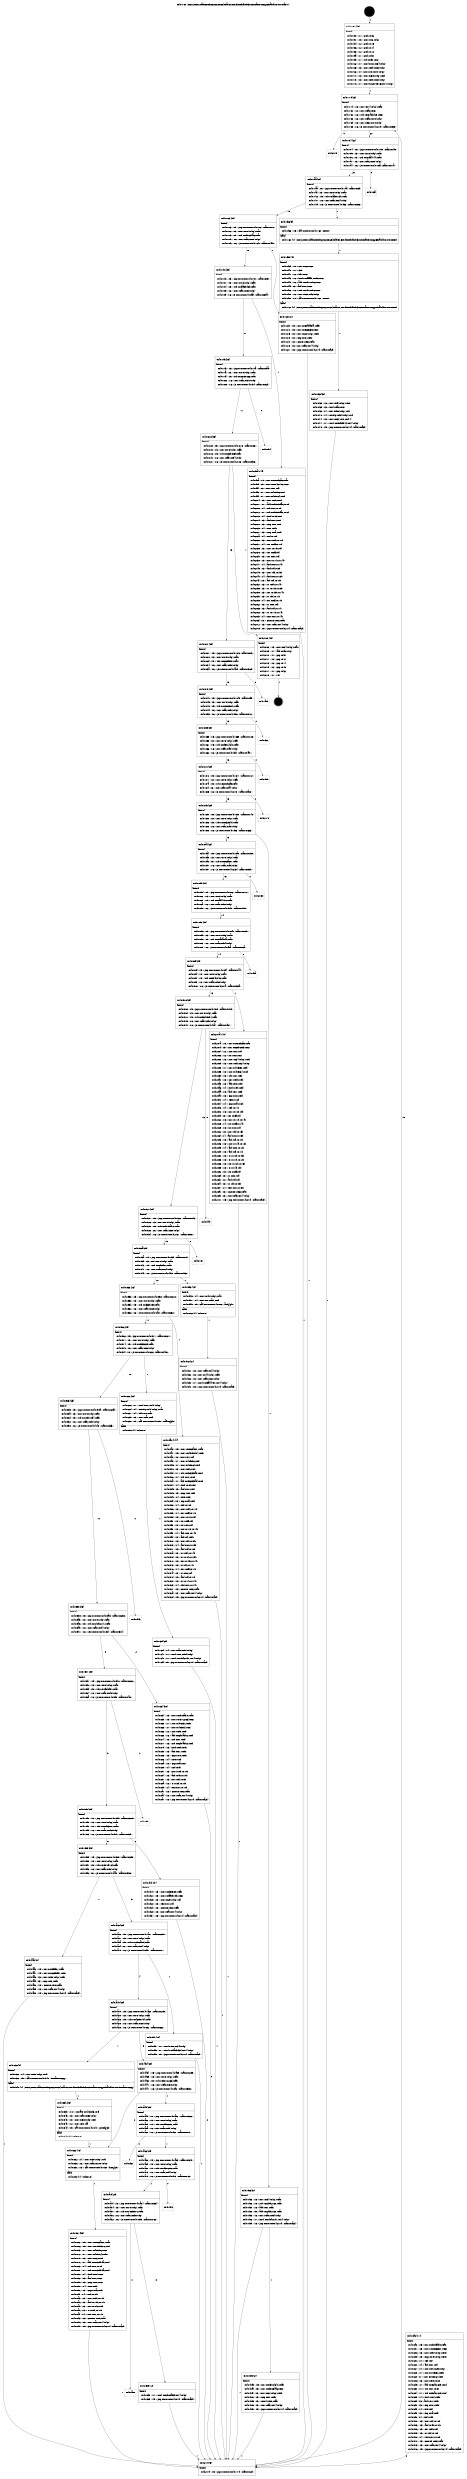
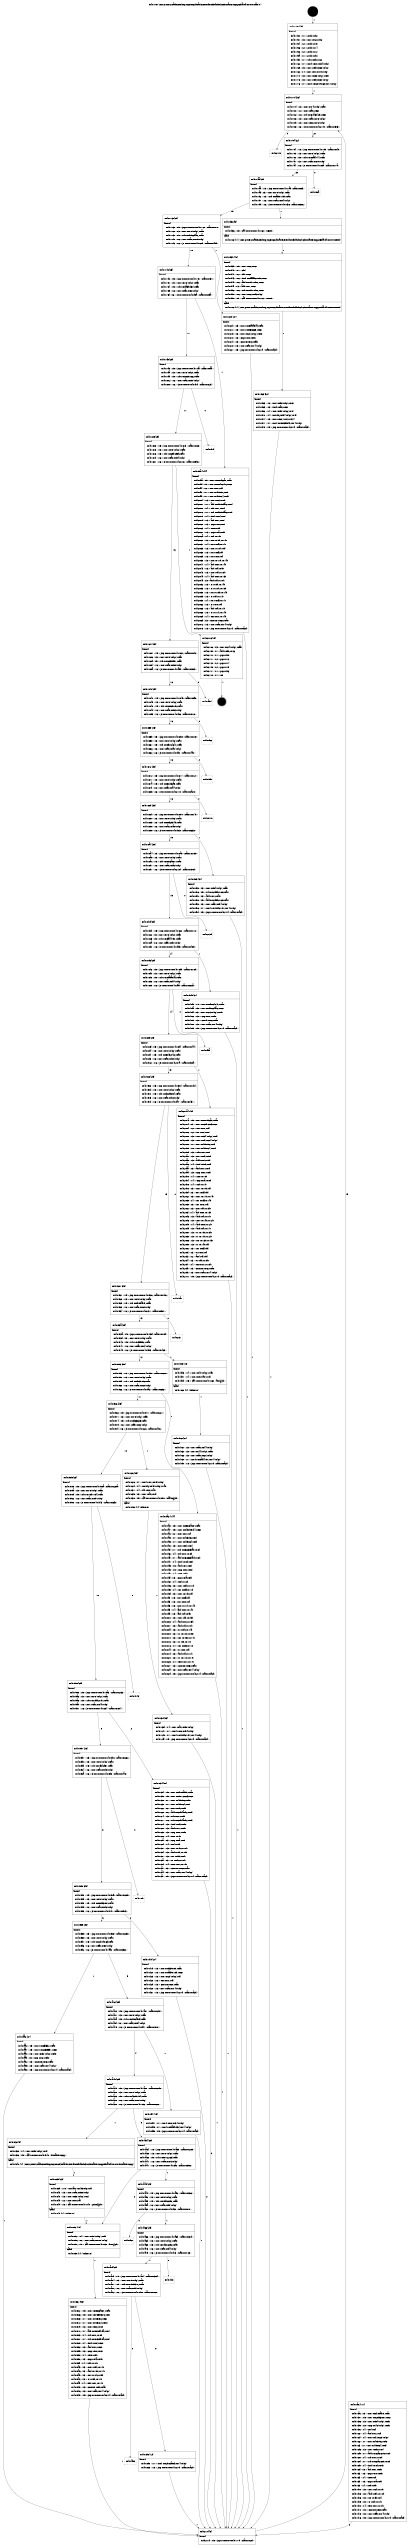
(270, 2299) -> (205, 969)
